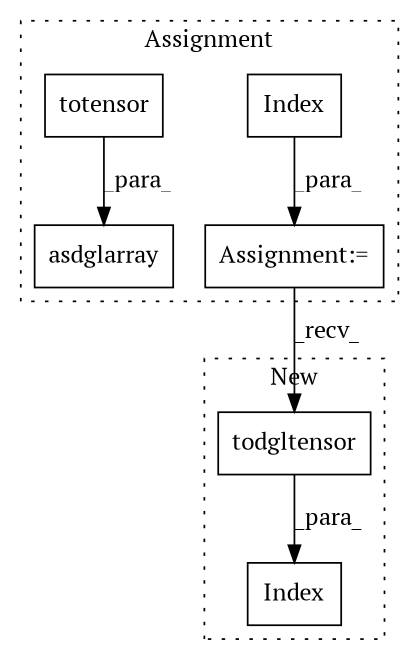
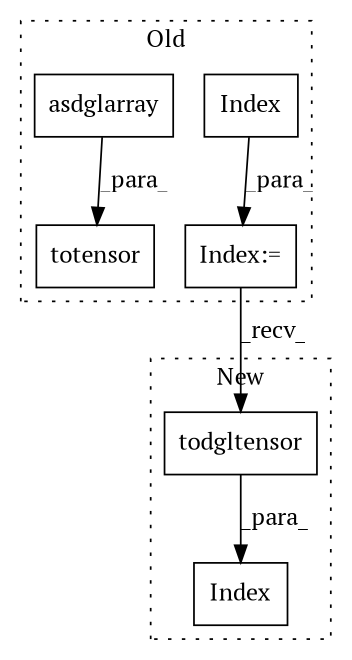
(210, 41) -> (166, 41)
(104, 172) -> (100, 172)
(294, 256) -> (241, 256)
